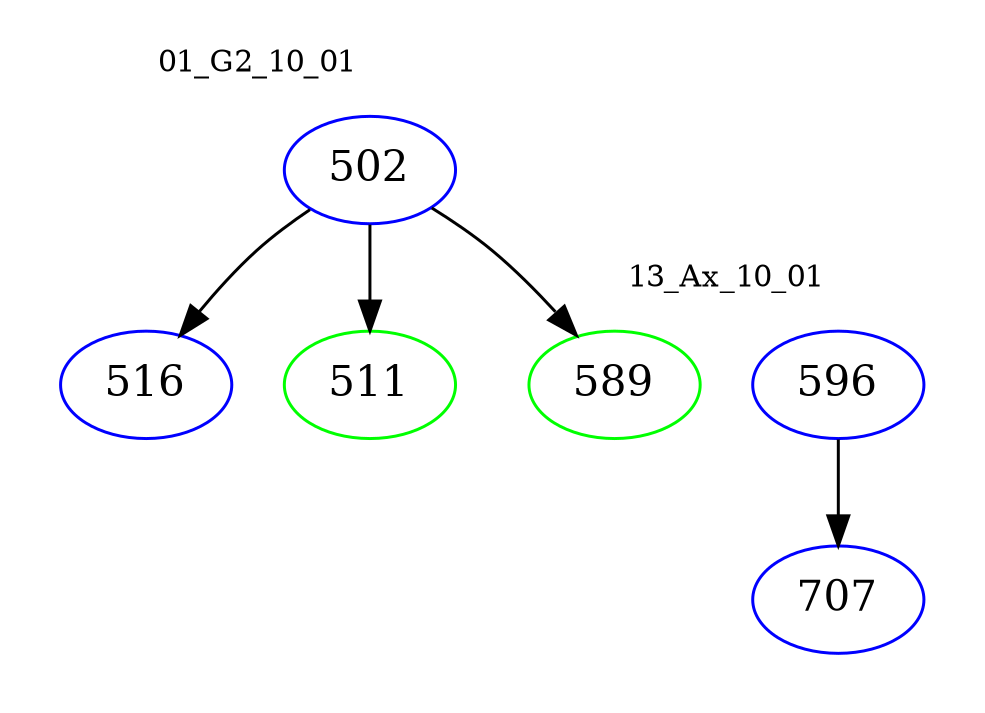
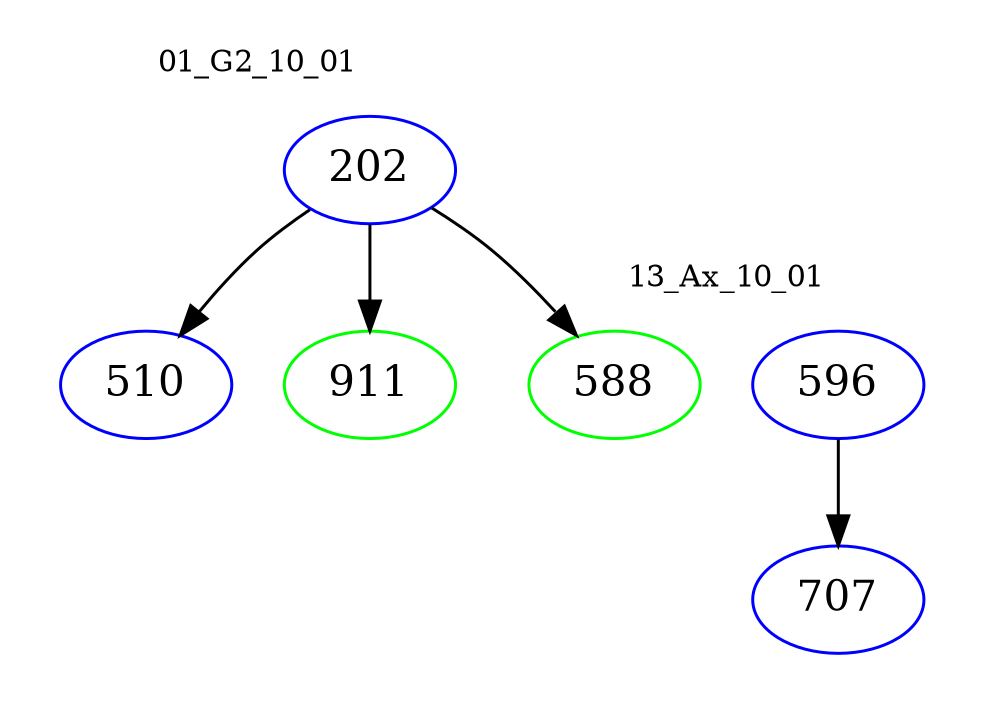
(370, 170) -> (370, 170)
(146, 385) -> (146, 385)
(370, 385) -> (370, 385)
(615, 385) -> (615, 385)
